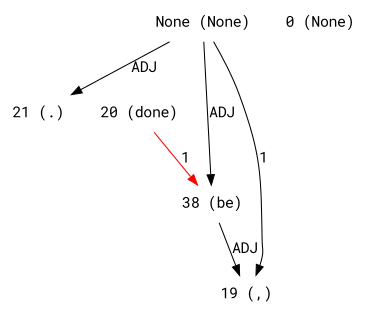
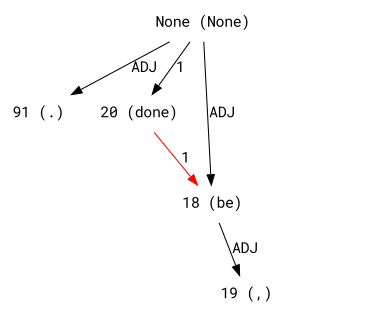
(320, 23) -> none
(38, 113) -> (38, 113)
(256, 150) -> (174, 64)
(212, 204) -> (212, 204)
